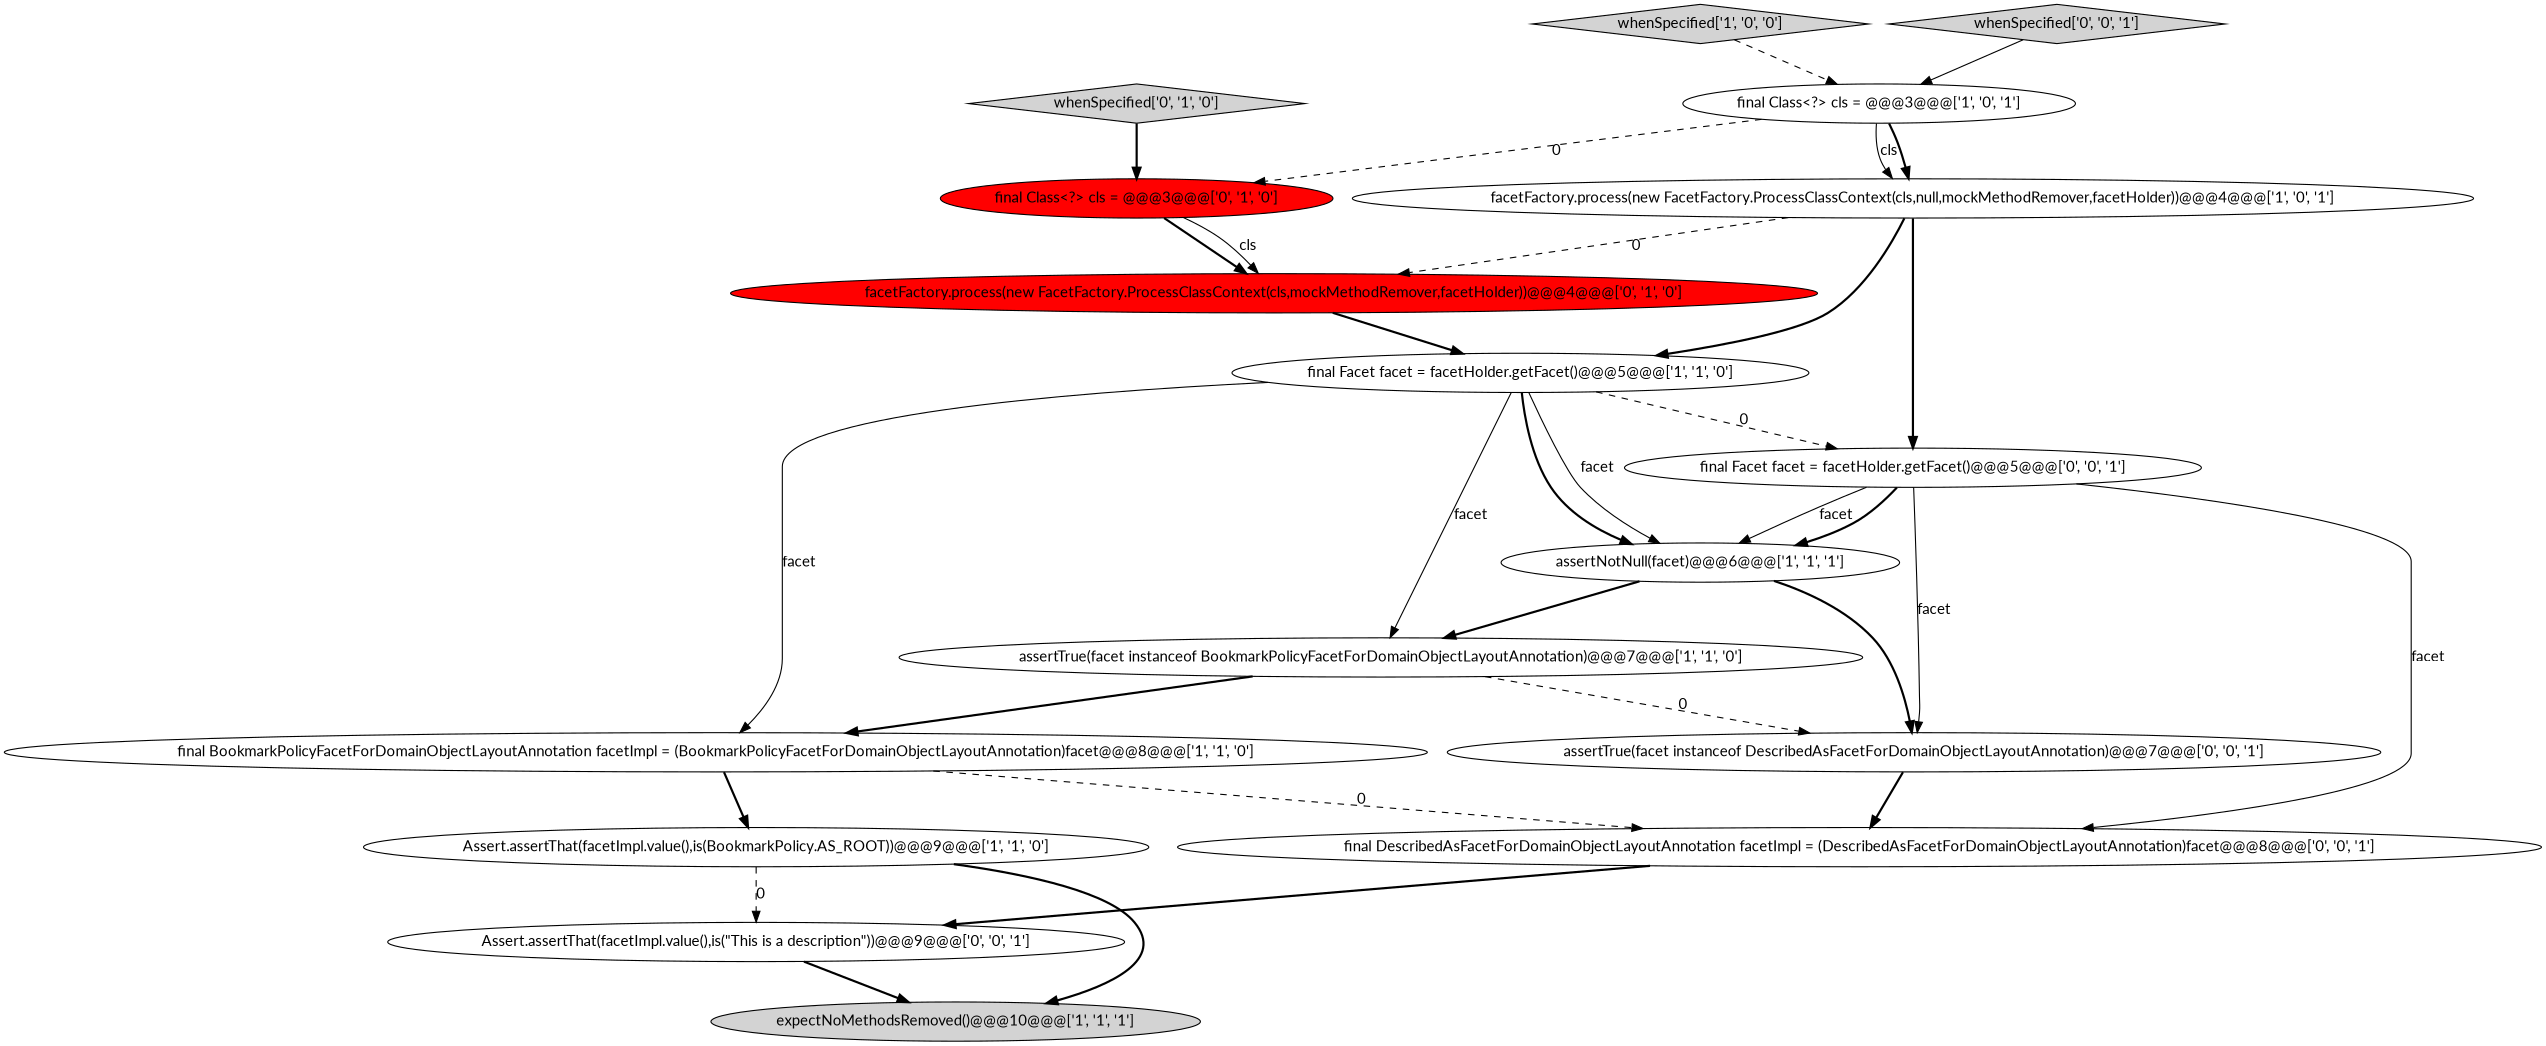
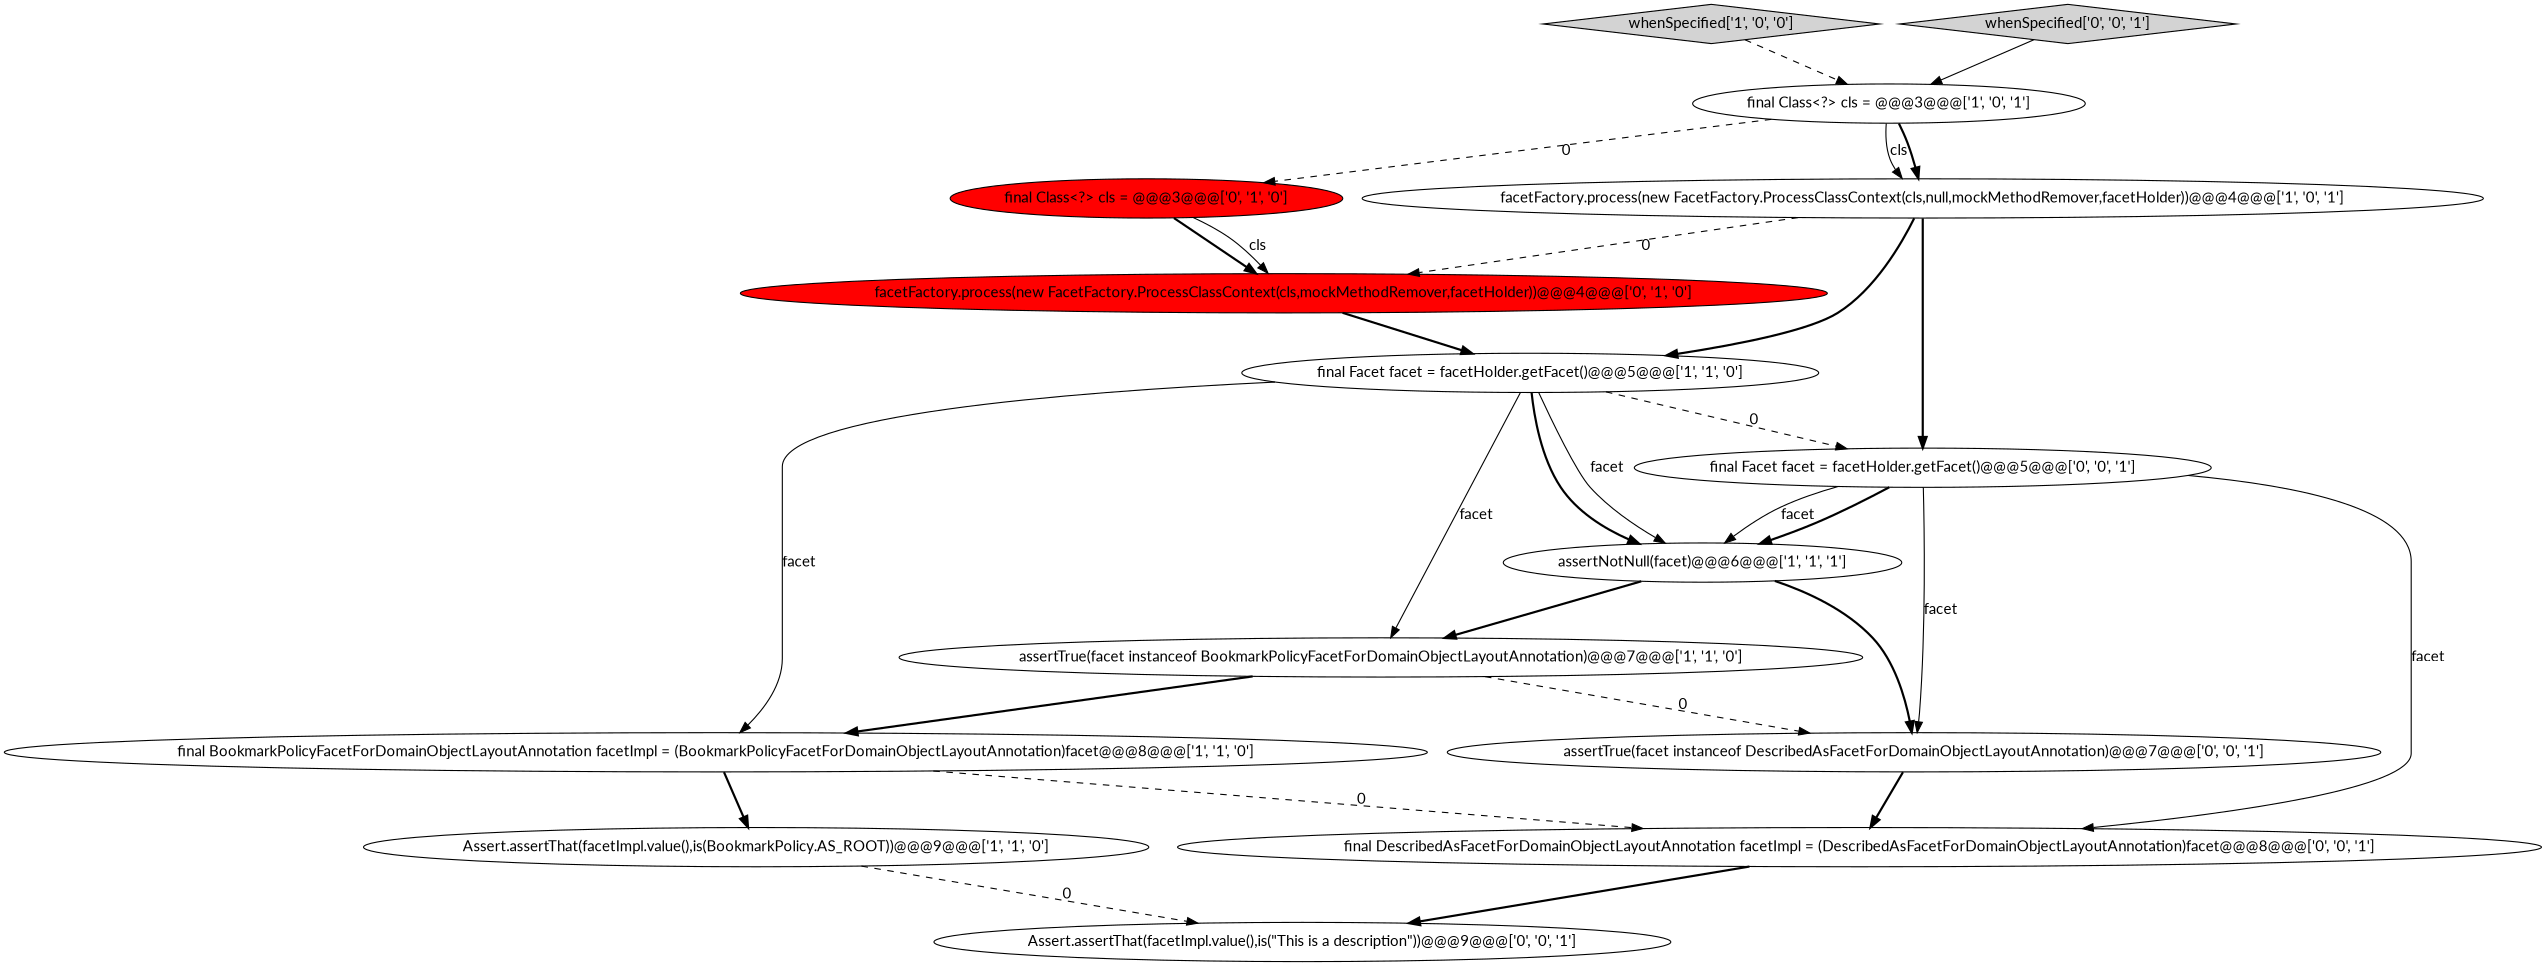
(1137, 104) -> none
(956, 1022) -> none
